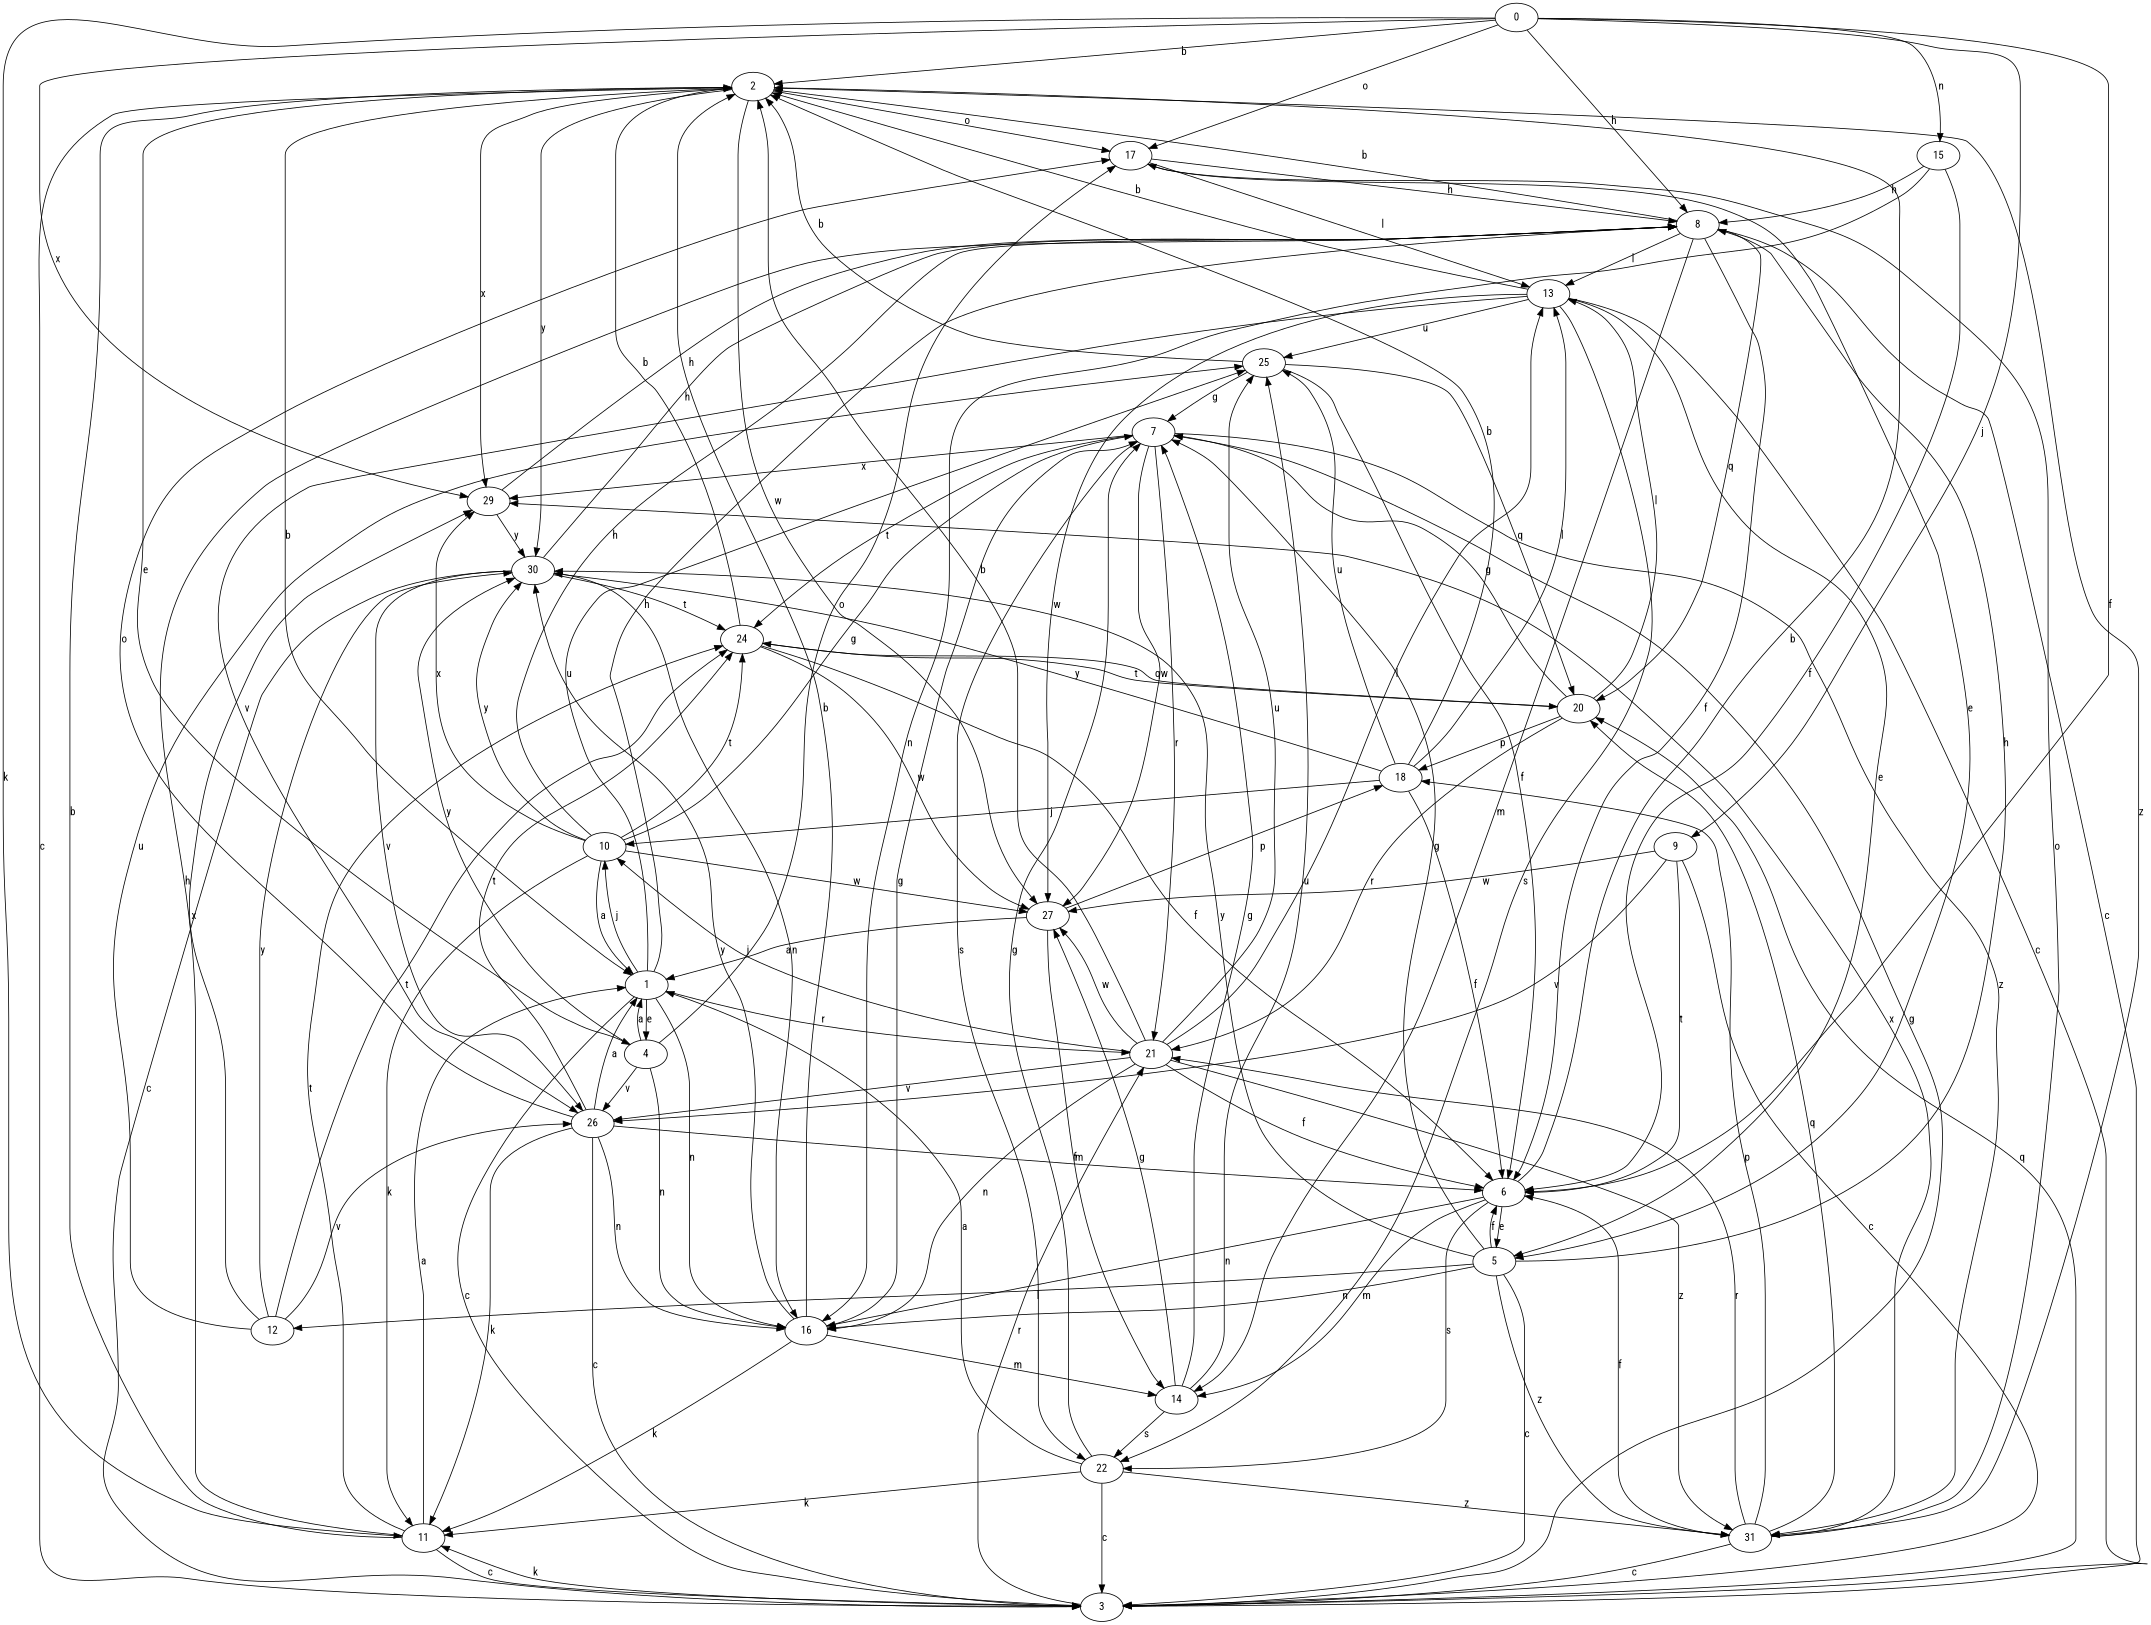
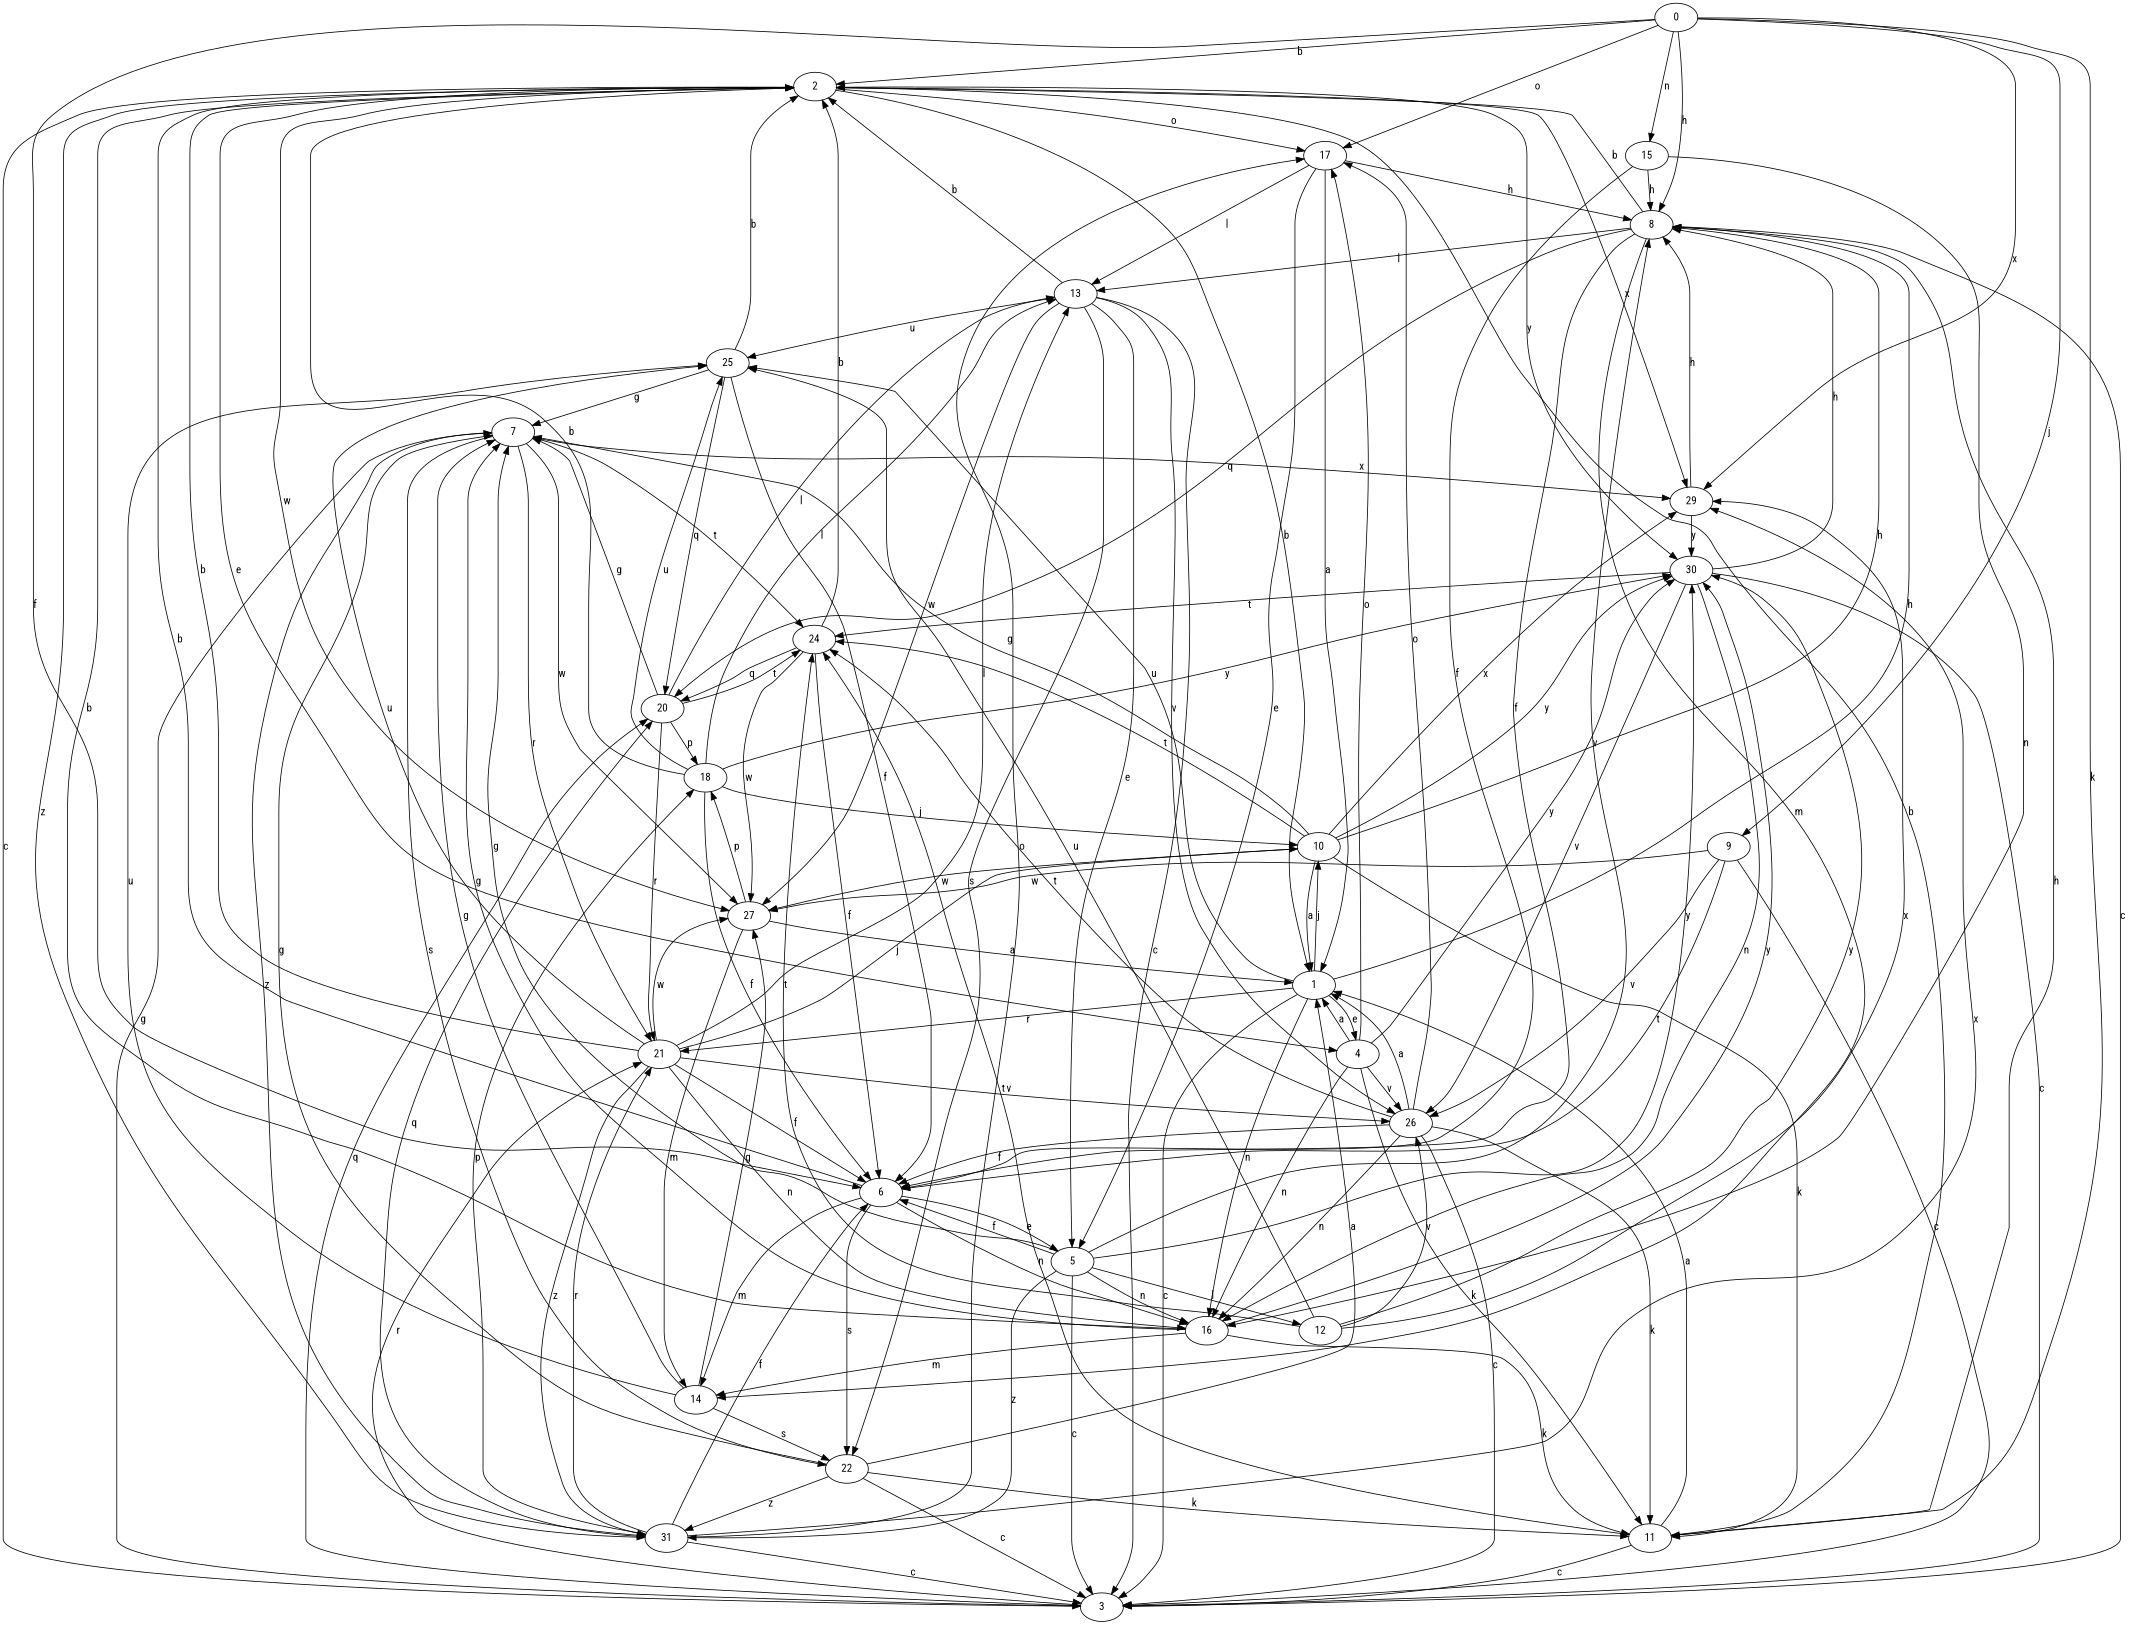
none -> (1325, 569)
(2006, 743) -> (1596, 743)
(762, 1598) -> (1467, 1296)
